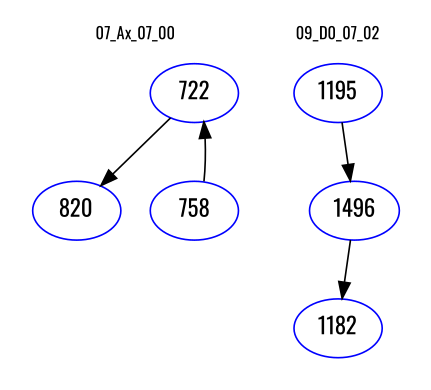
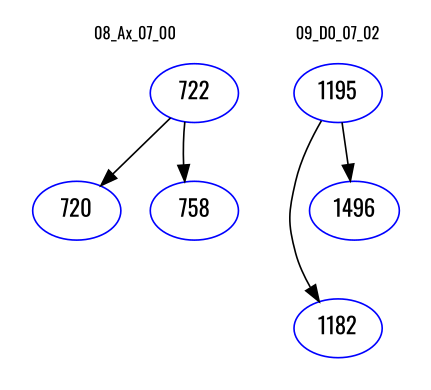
(136, 35) -> (136, 35)
(205, 160) -> (183, 143)
(77, 211) -> (77, 211)
(347, 261) -> (291, 203)
